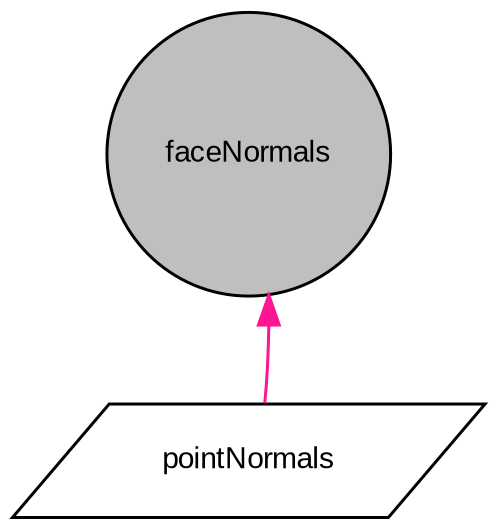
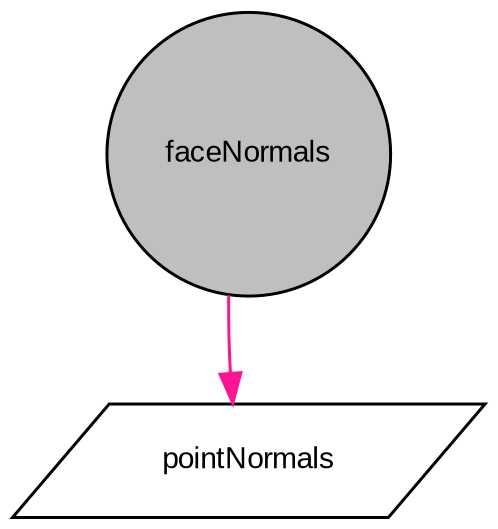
(268, 364) -> (229, 334)
